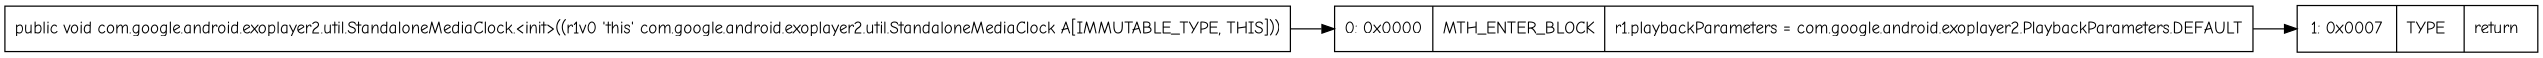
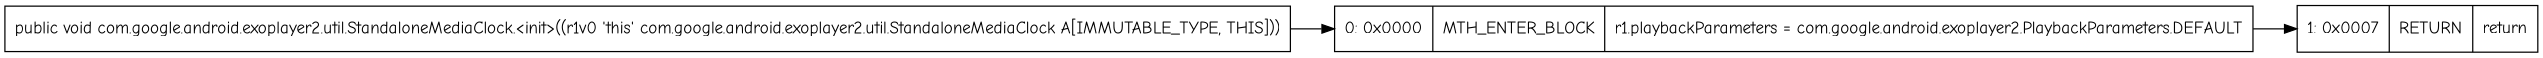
(2426, 28) -> (2431, 28)
